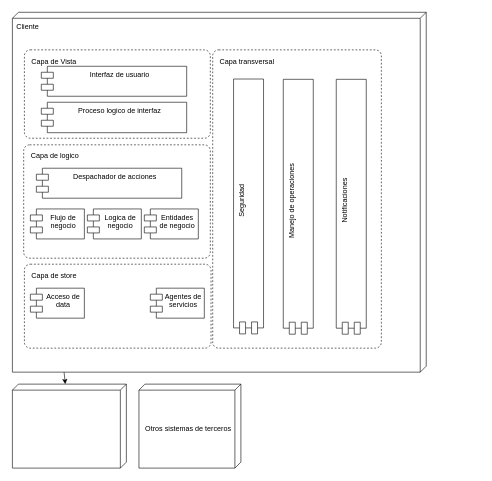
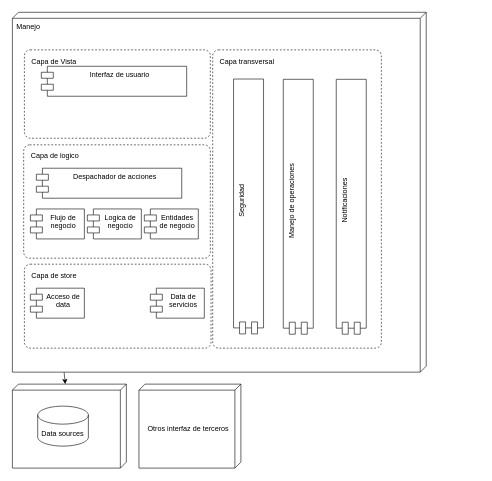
(29, 27) -> (29, 27)
(114, 118) -> none
(183, 301) -> (183, 301)
none -> (63, 426)
(188, 429) -> (188, 429)
